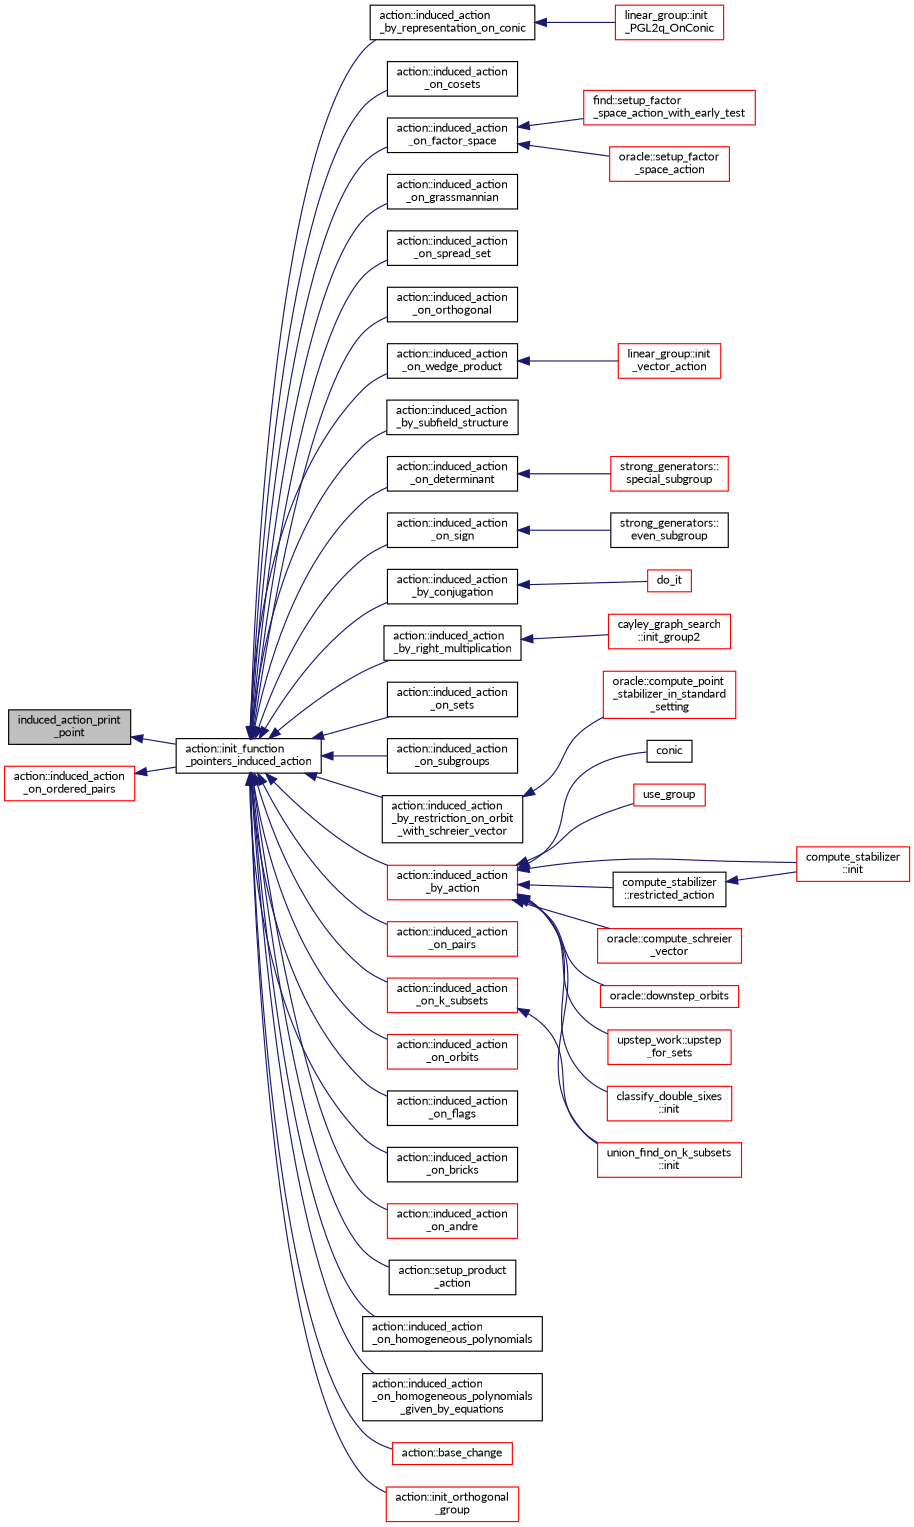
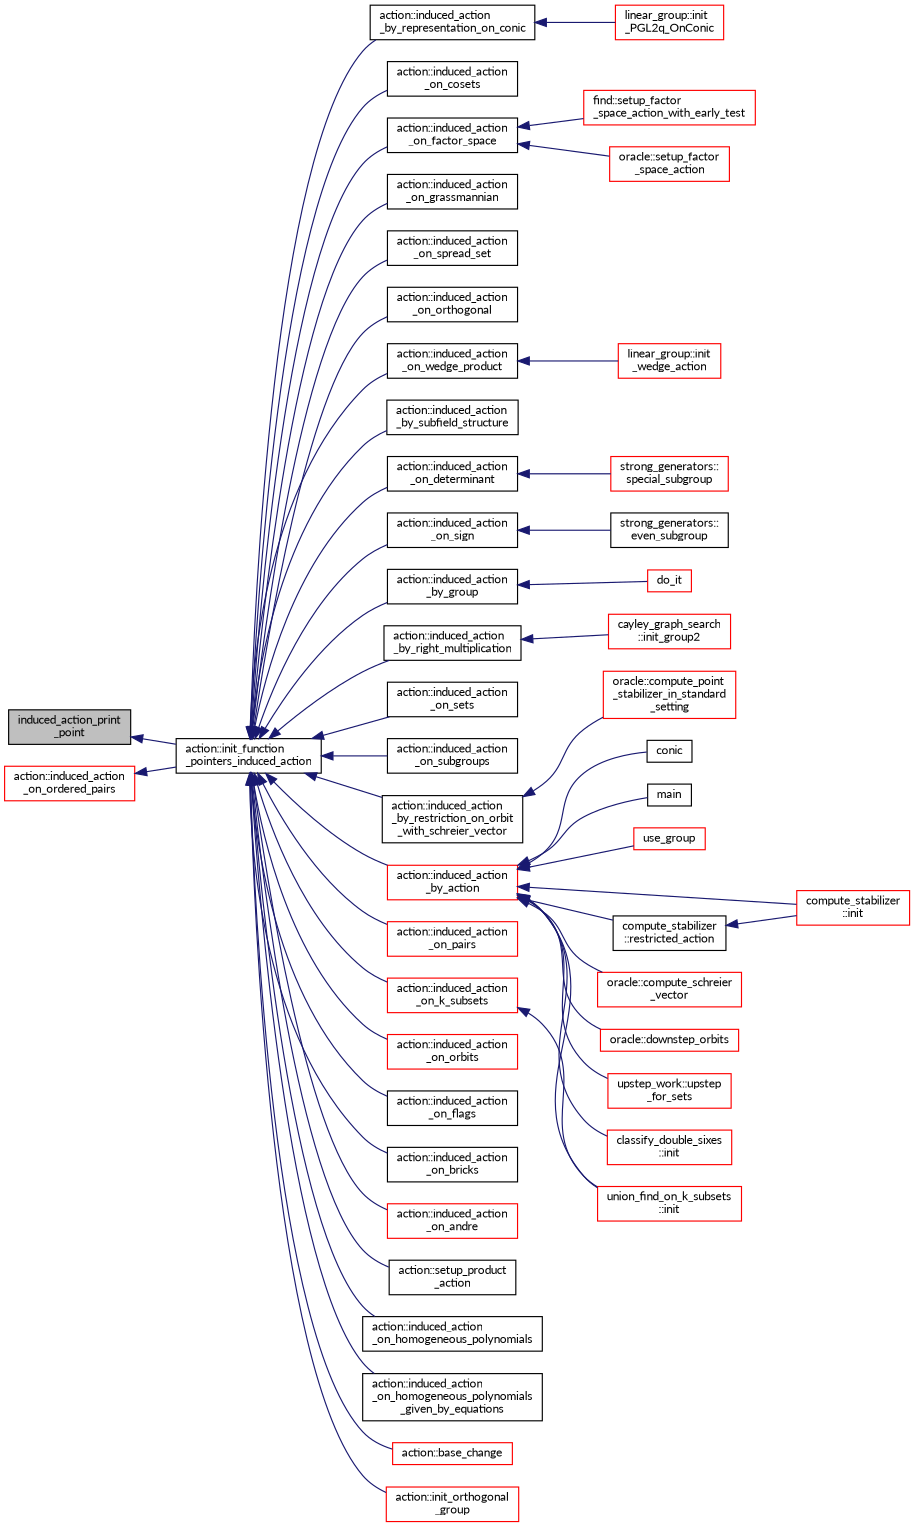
(670, 361) -> (670, 361)
(452, 587) -> (452, 587)
none -> (670, 795)
